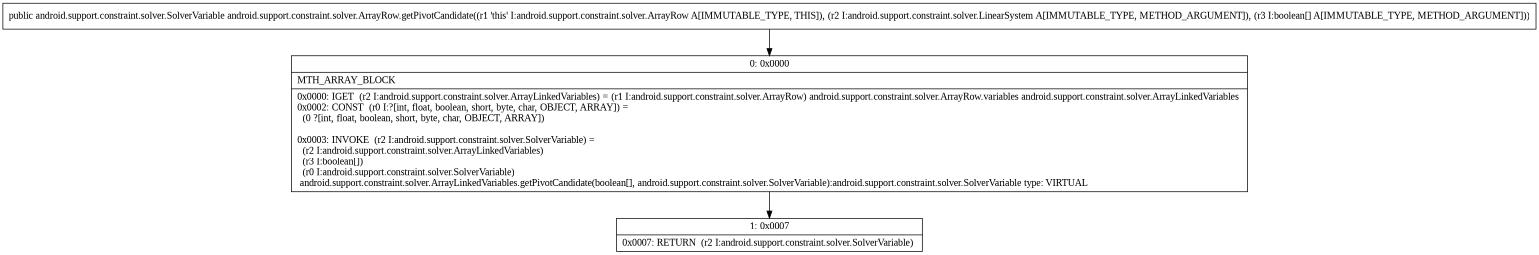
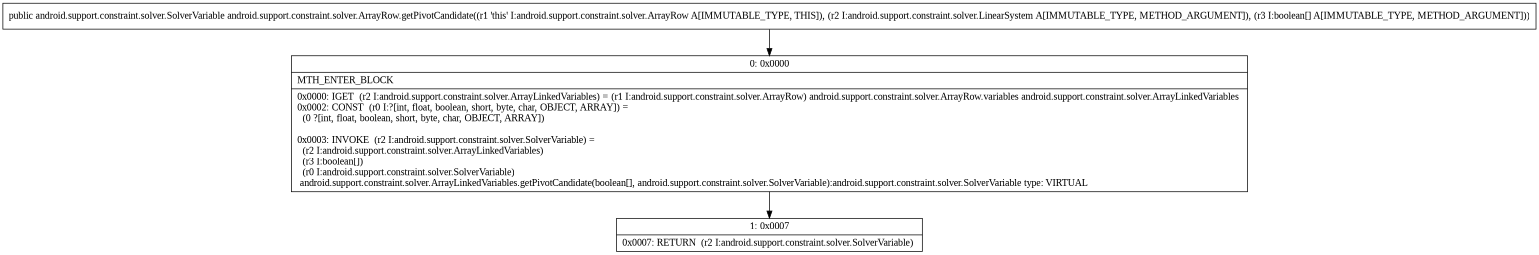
(346, 80) -> (345, 80)
